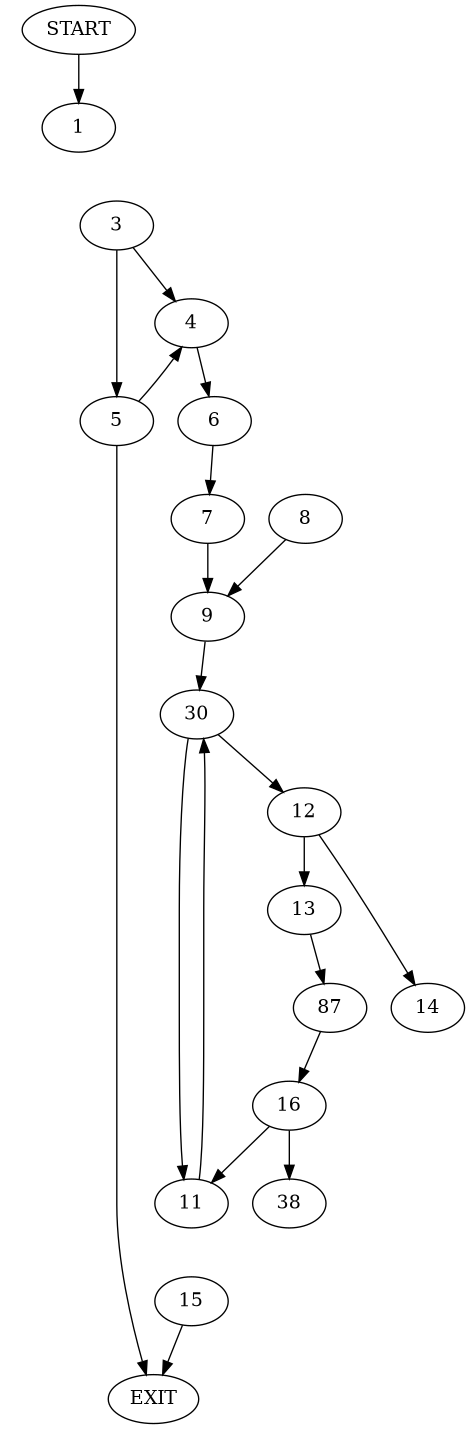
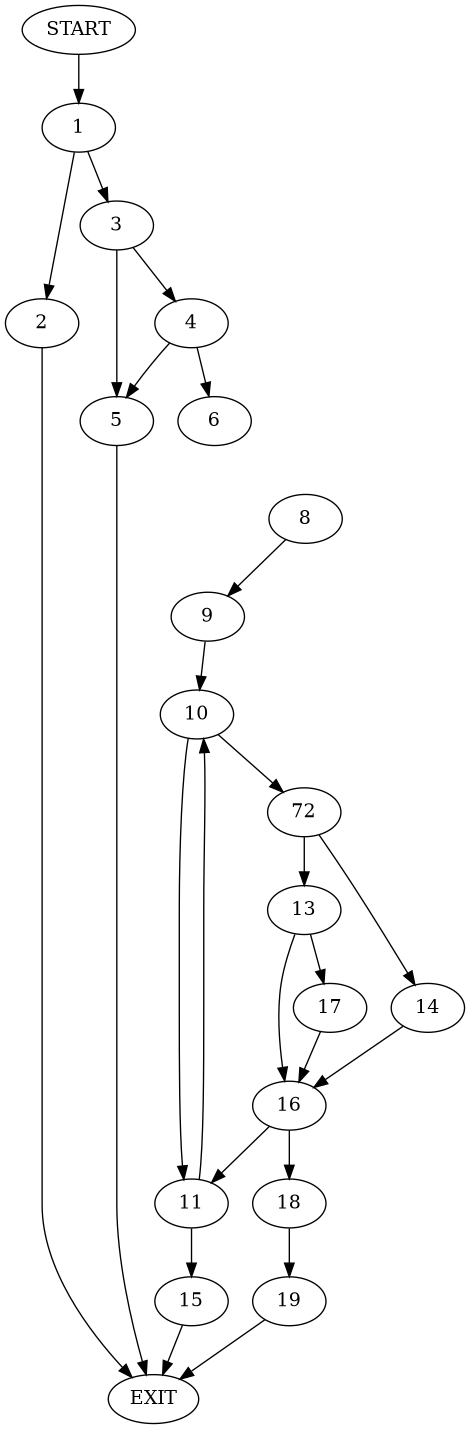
none -> (95, 170)
none -> (42, 323)
(157, 380) -> (151, 364)
(208, 519) -> none
(197, 714) -> (197, 714)
(304, 812) -> (304, 812)
none -> (279, 1000)
(330, 1008) -> (330, 1008)
none -> (364, 1053)
(289, 1203) -> (289, 1203)
none -> (192, 1246)
none -> (289, 1301)
